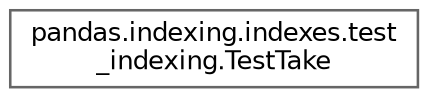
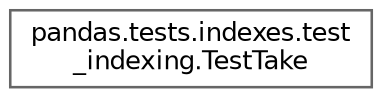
(214, 49) -> (191, 49)
